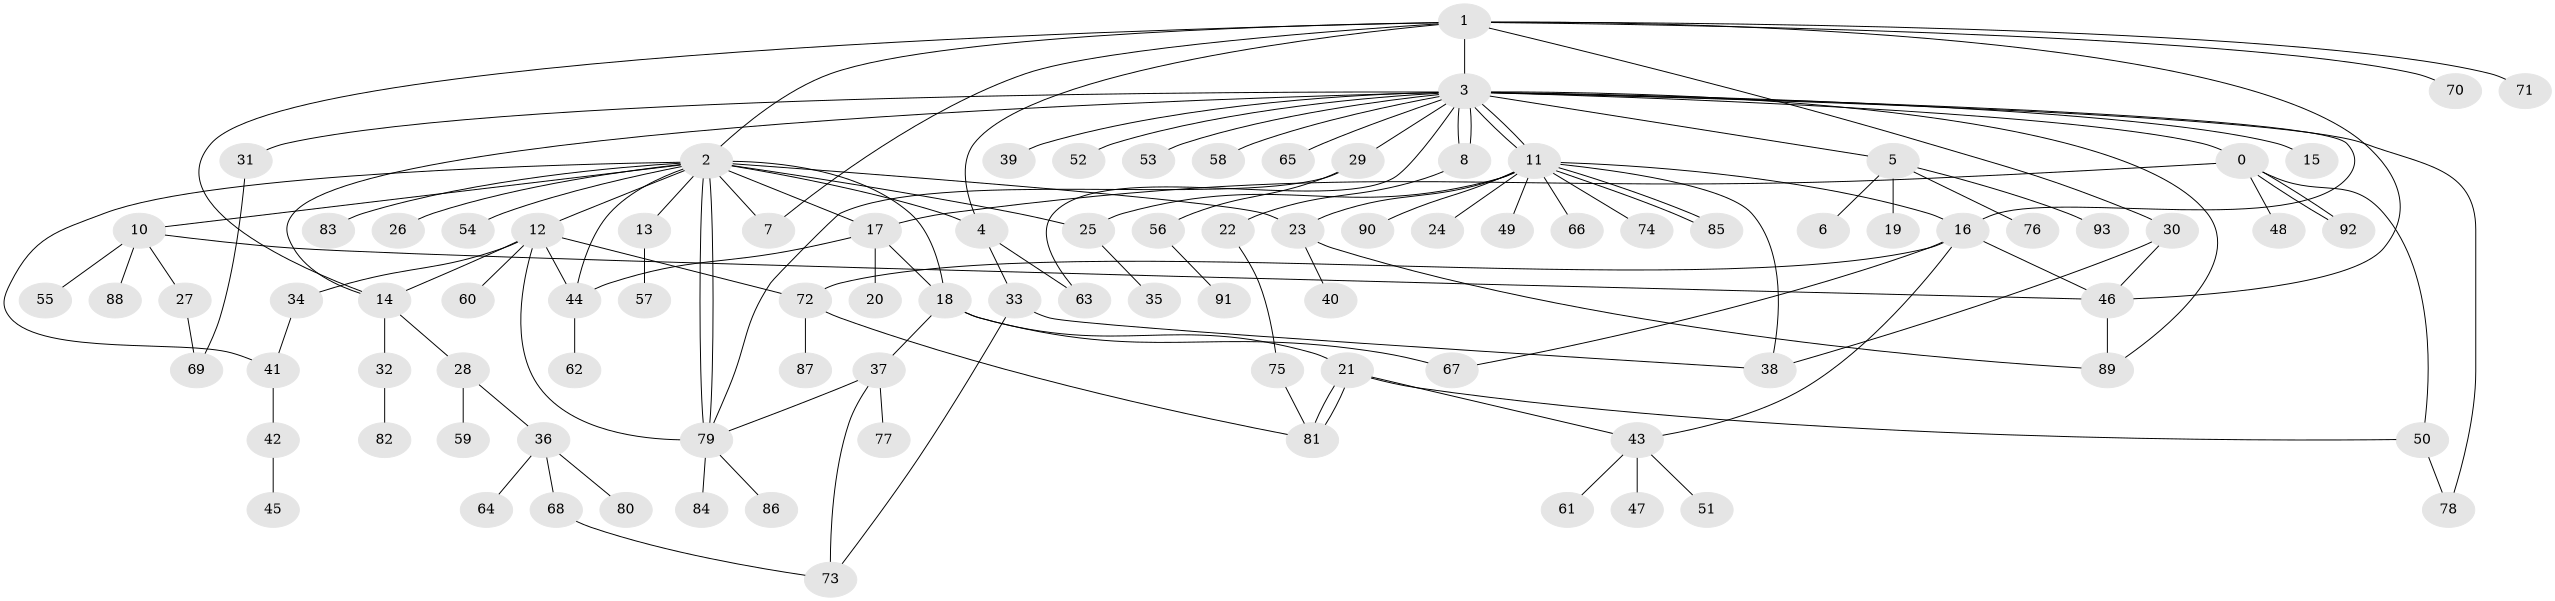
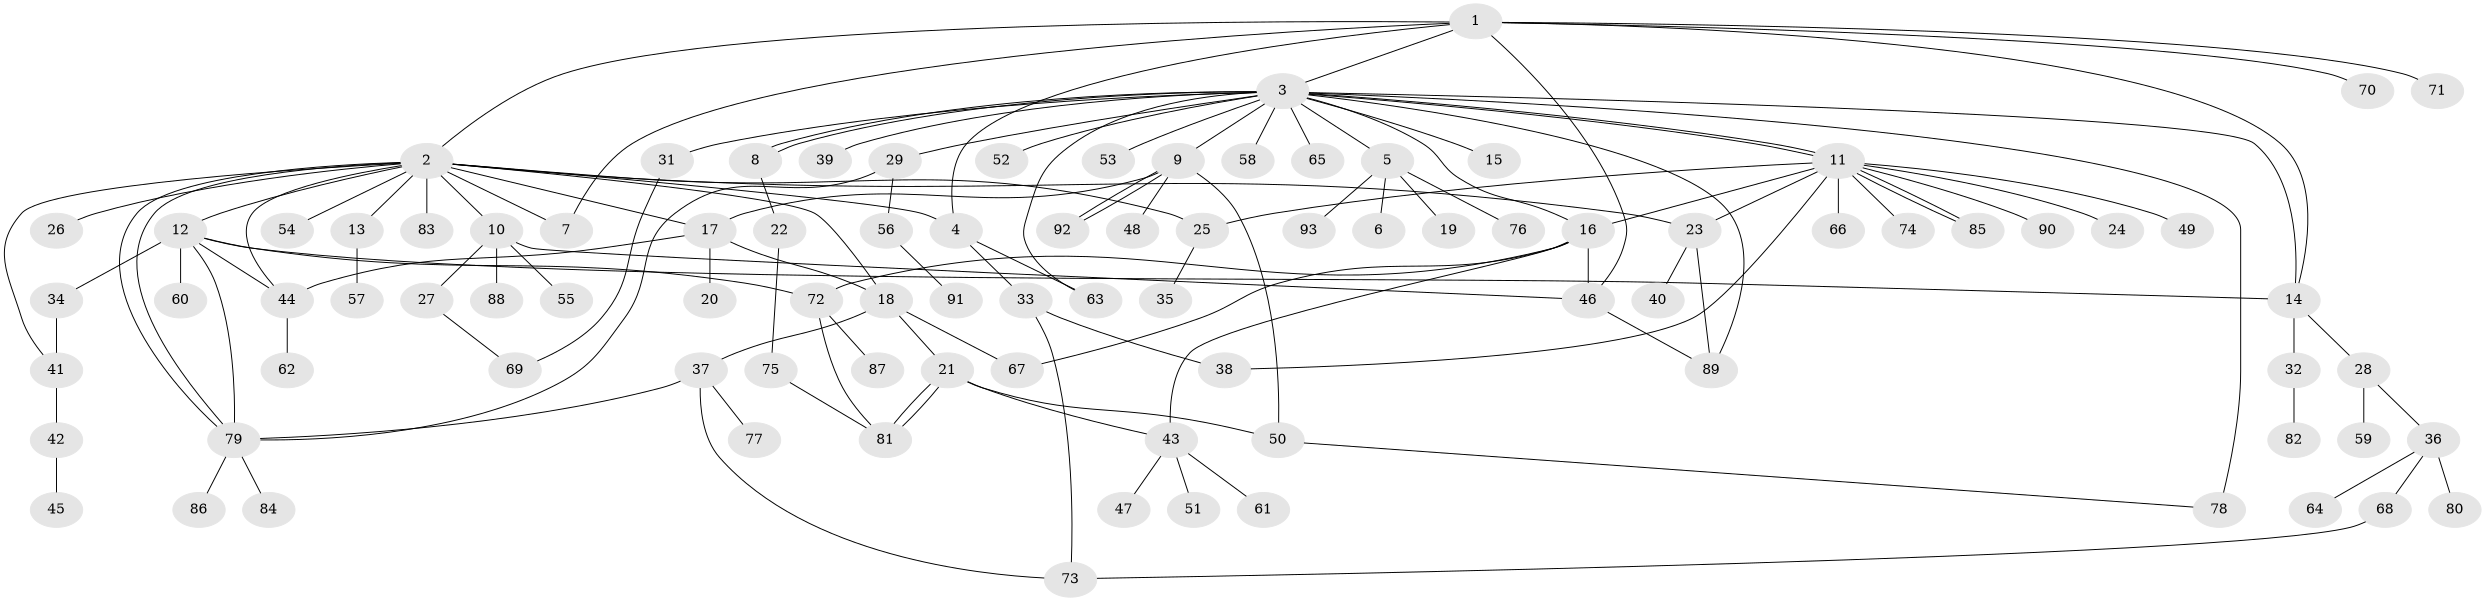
(2242, 161) -> (1178, 161)
(2172, 231) -> none
